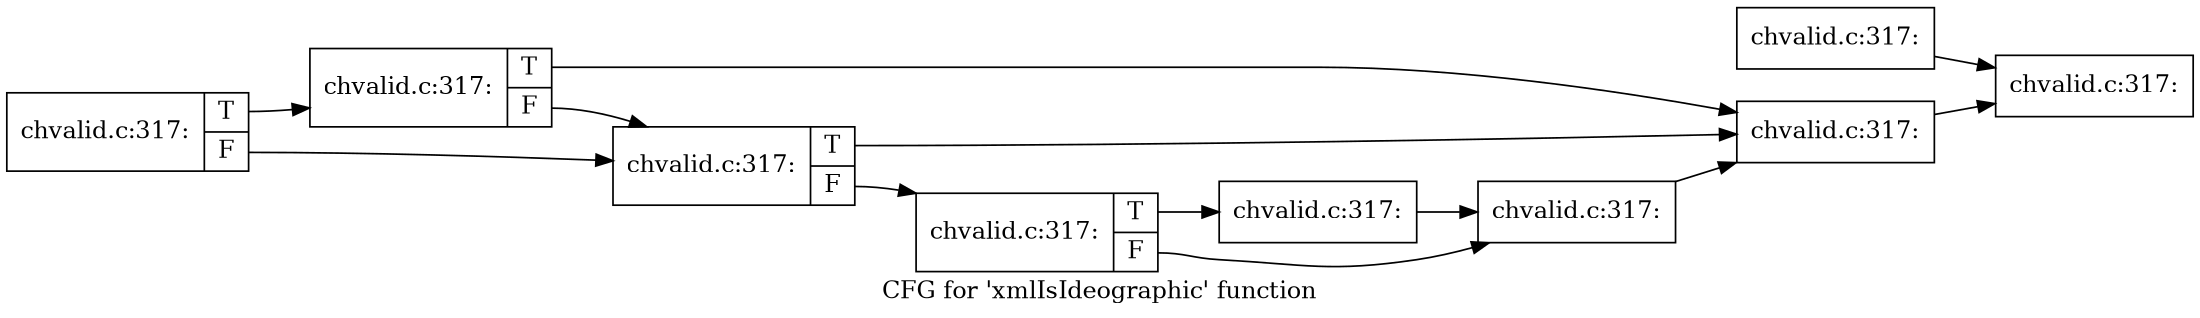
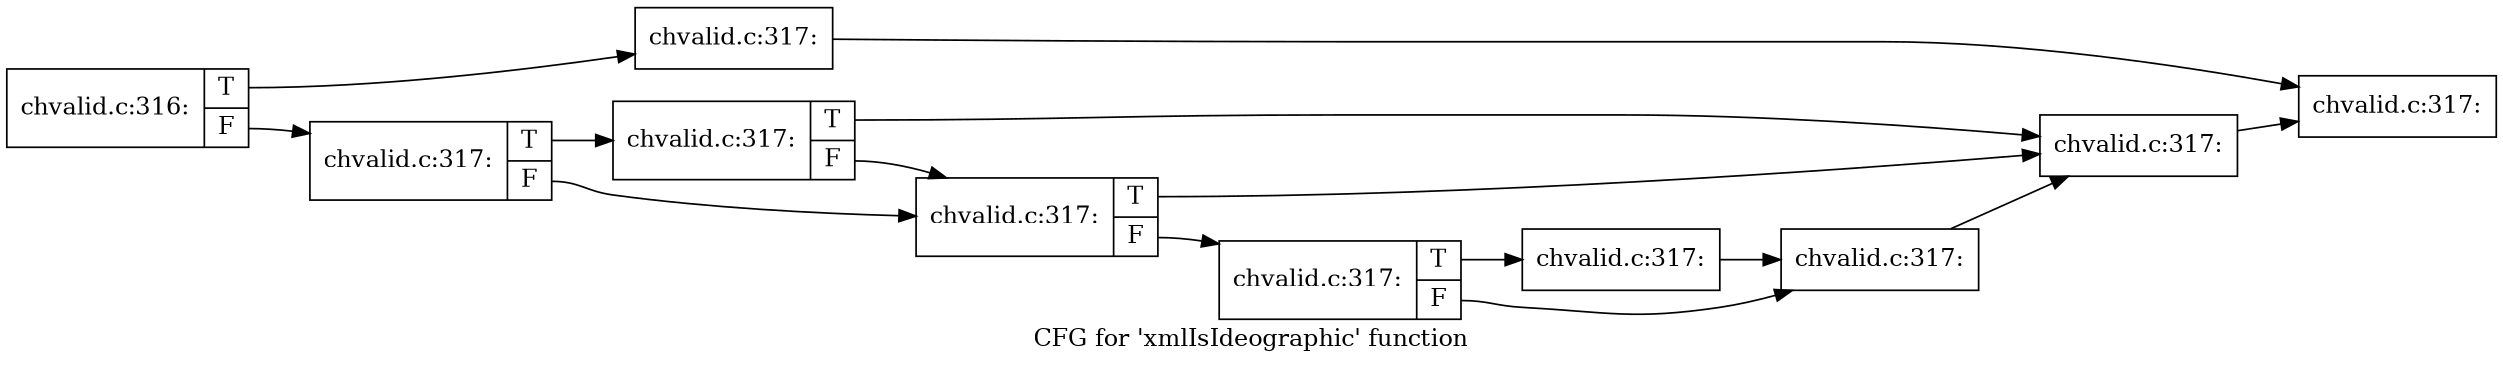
none -> (128, 108)
